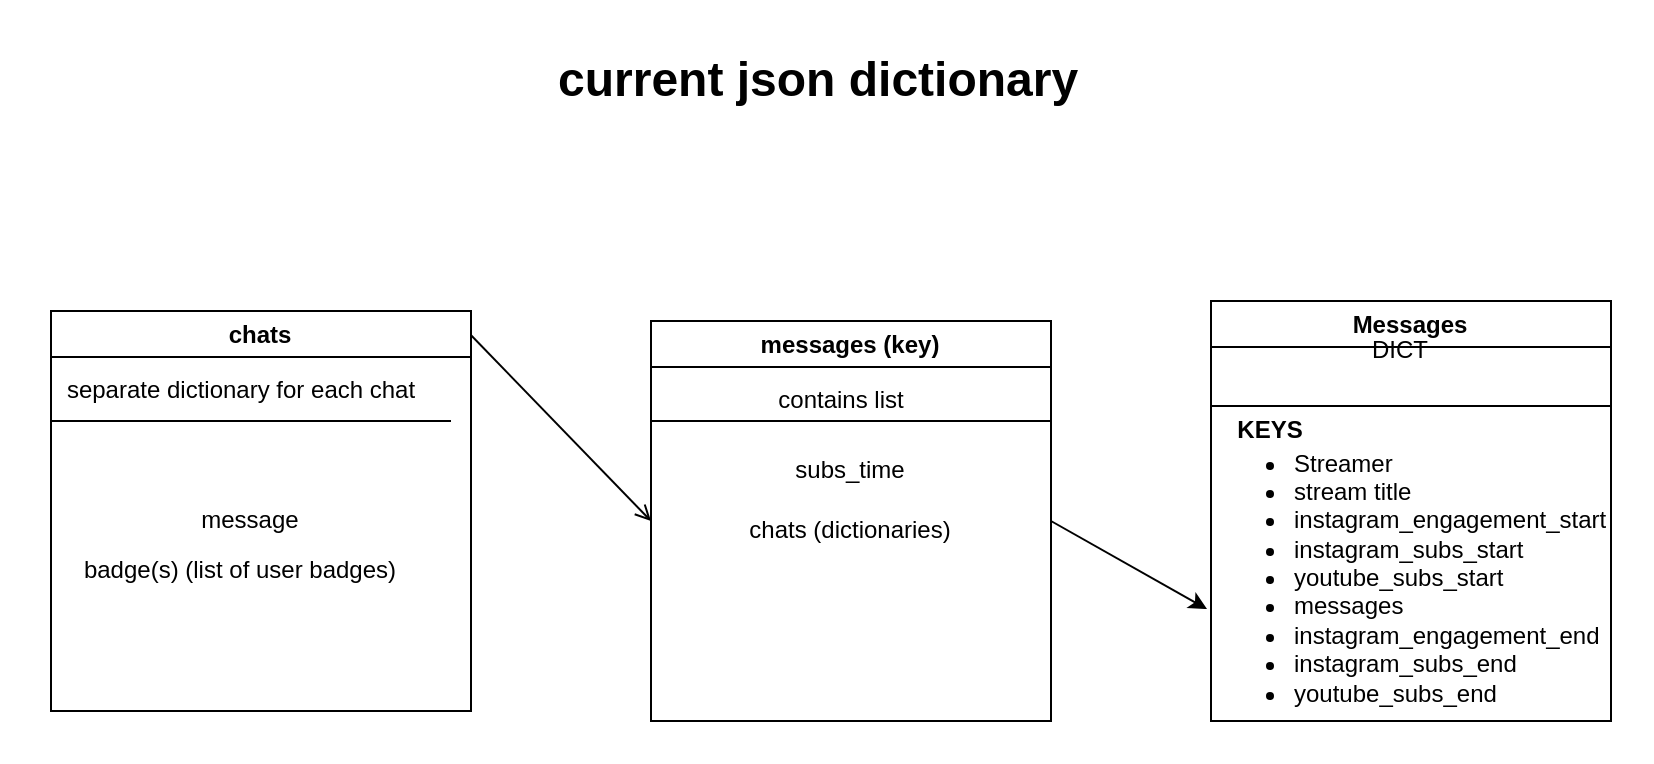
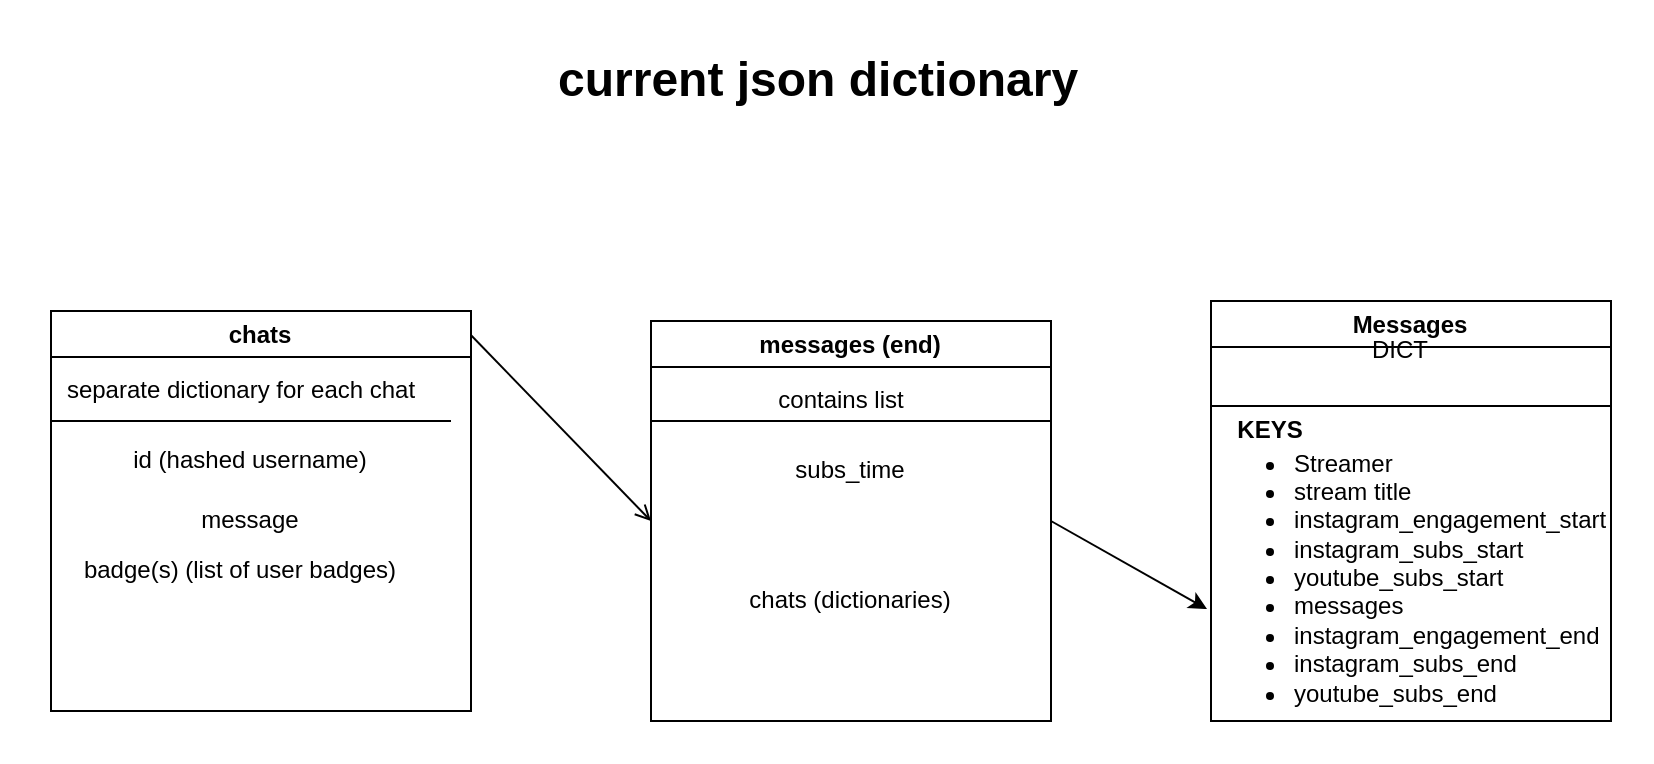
(850, 345) -> (850, 345)
none -> (251, 461)
(851, 531) -> (851, 601)
